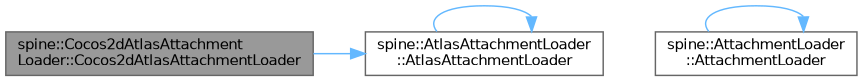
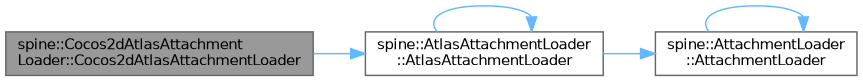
none -> (622, 54)
